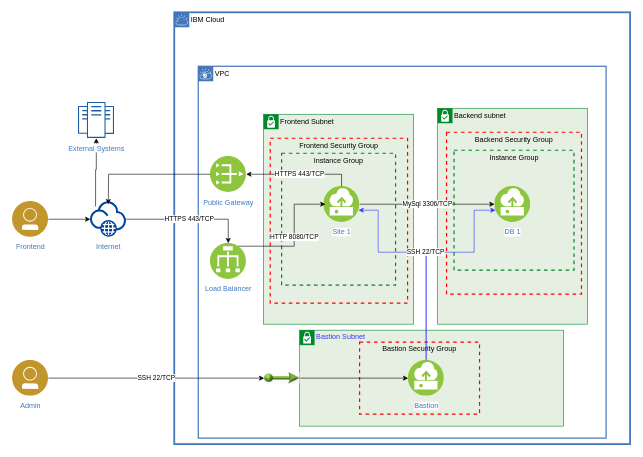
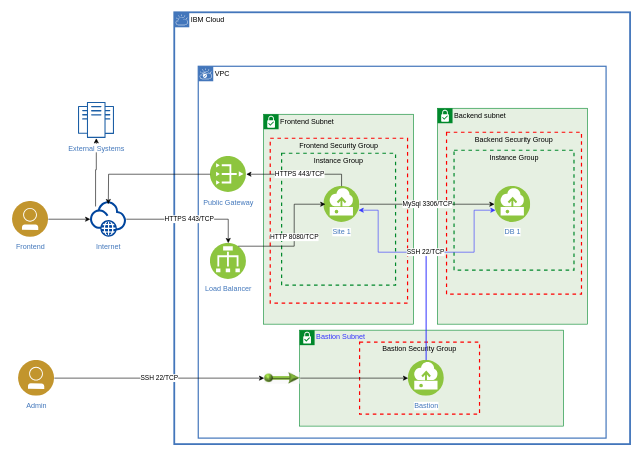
(30, 378) -> (36, 378)
